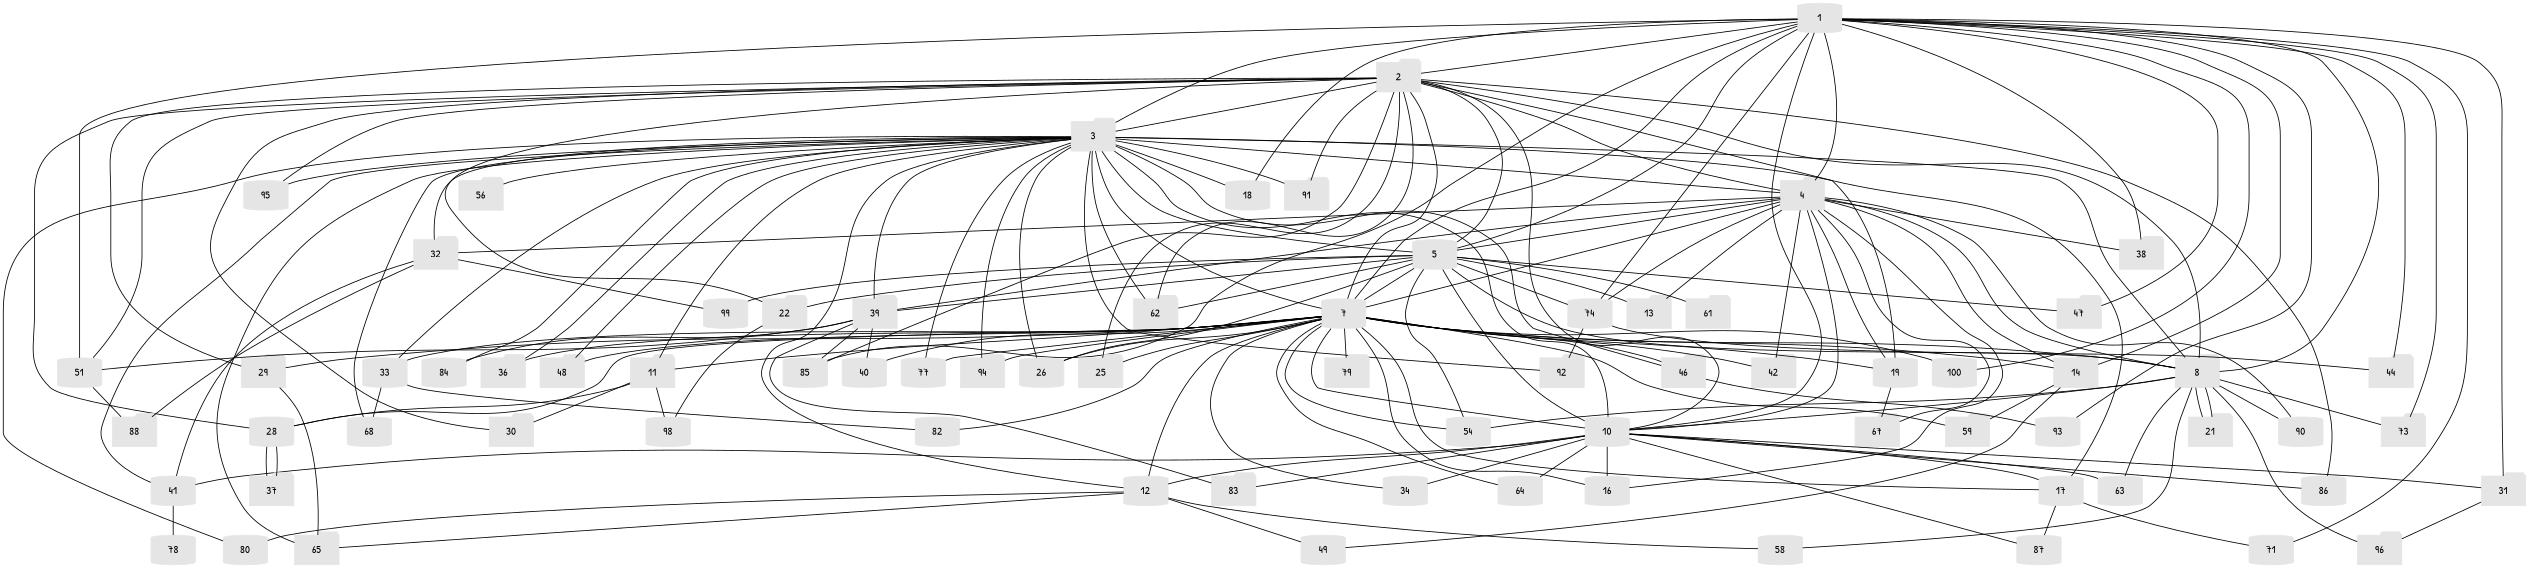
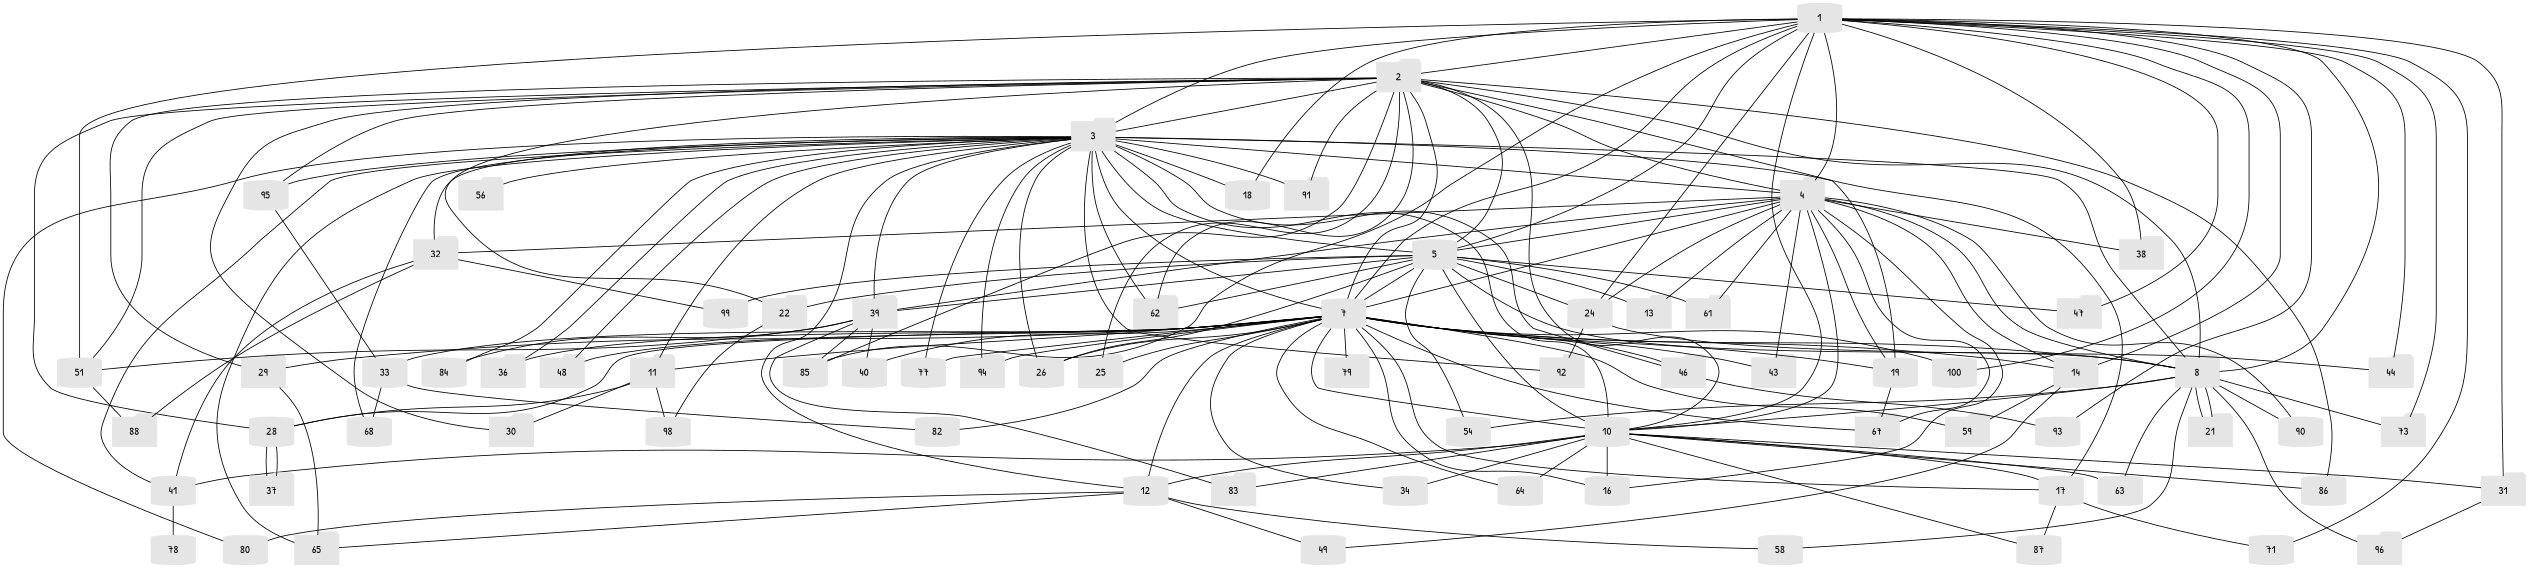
(706, 168) -> (325, 284)
none -> (1755, 254)
(1590, 314) -> (1590, 314)
(1774, 373) -> (1774, 373)
(1328, 407) -> (1592, 400)
